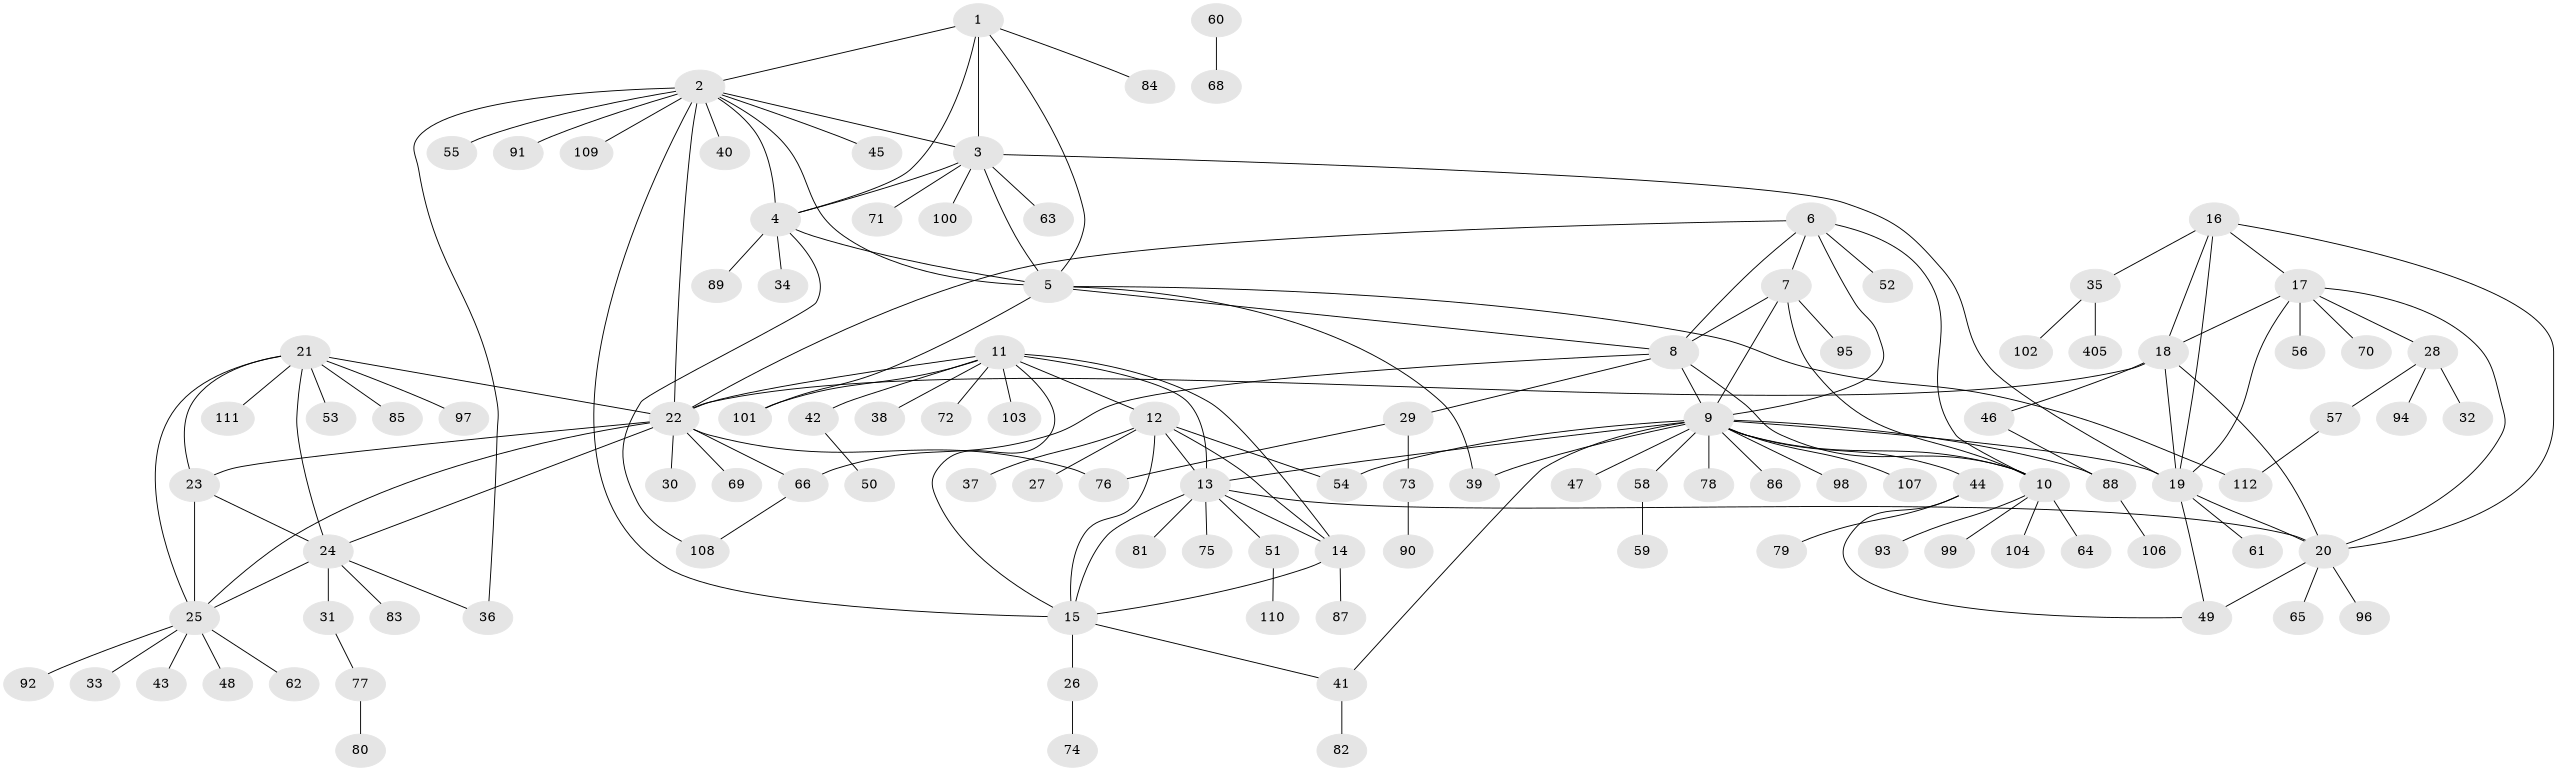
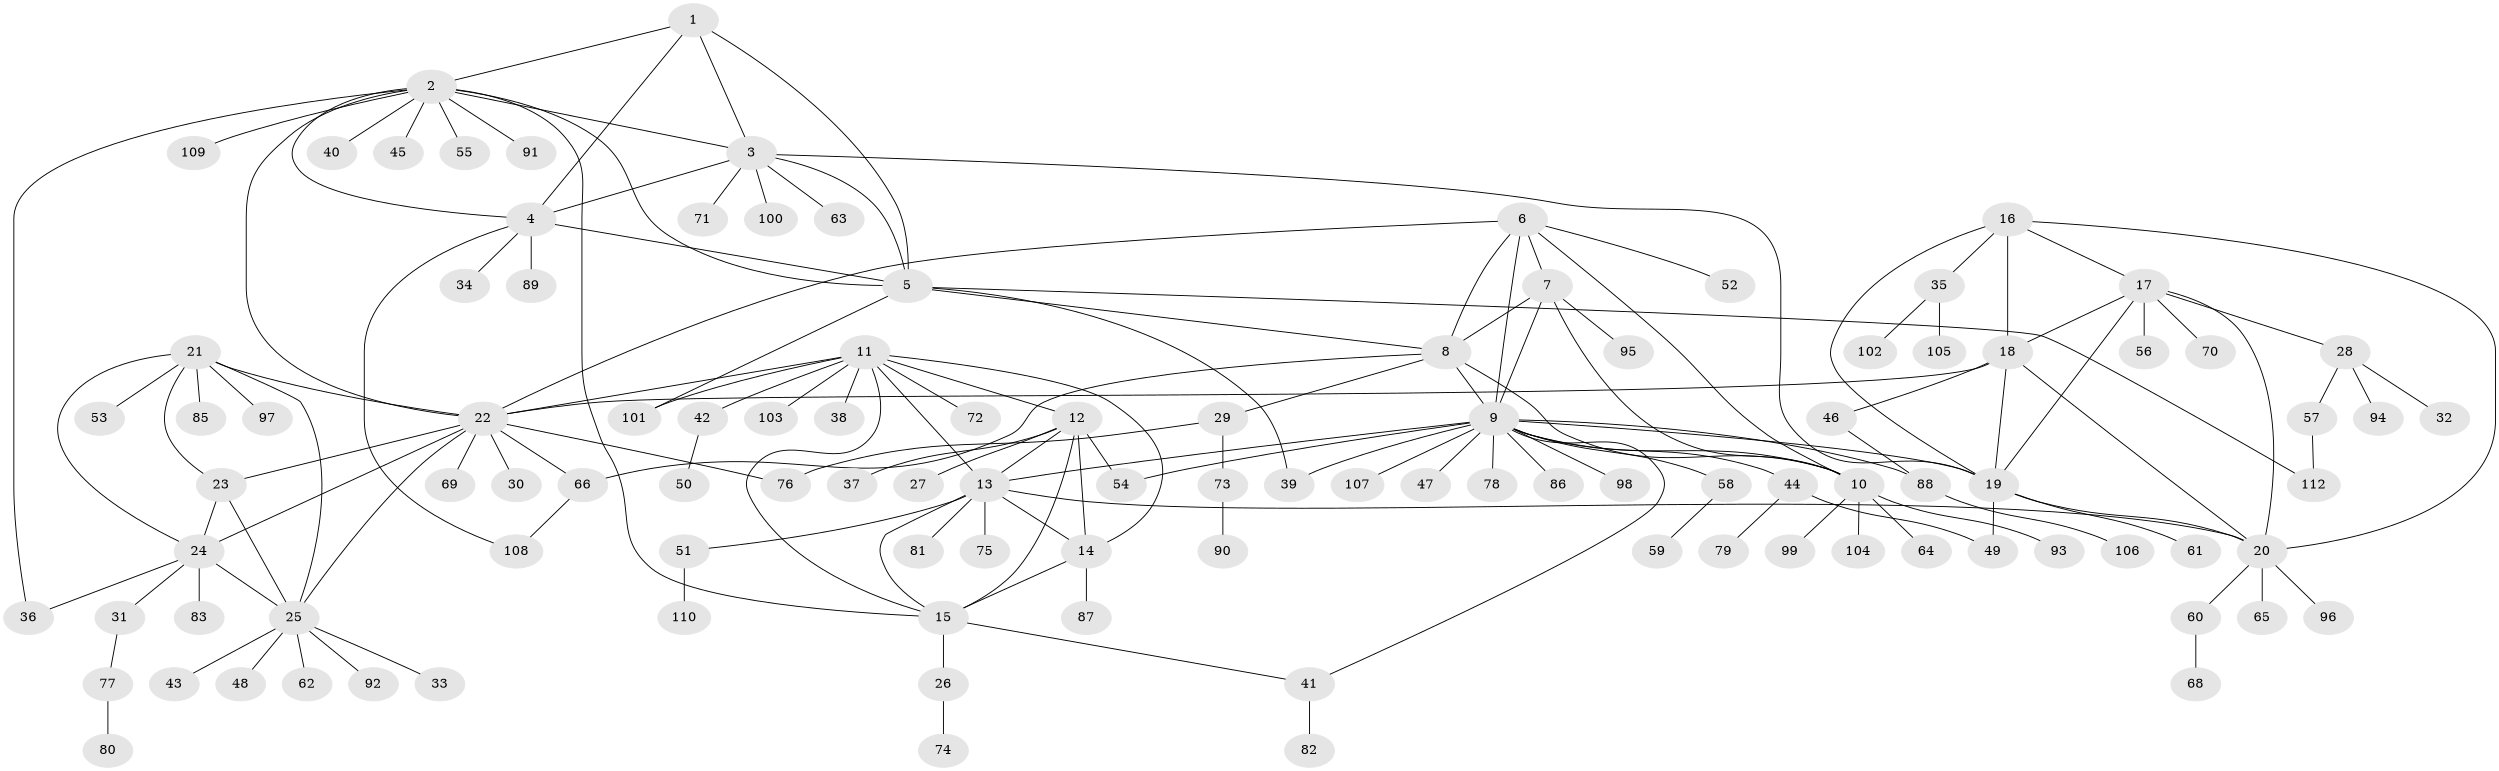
(1150, 87) -> none
(2095, 352) -> (1939, 352)
(228, 419) -> none
(2266, 585) -> (2229, 585)
